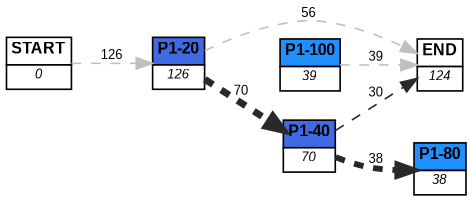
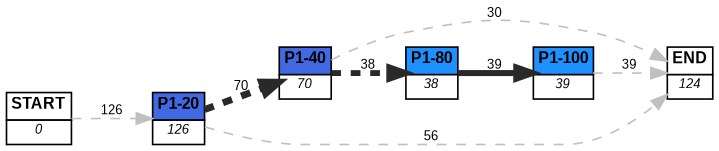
none -> (487, 73)
(369, 109) -> (491, 21)
